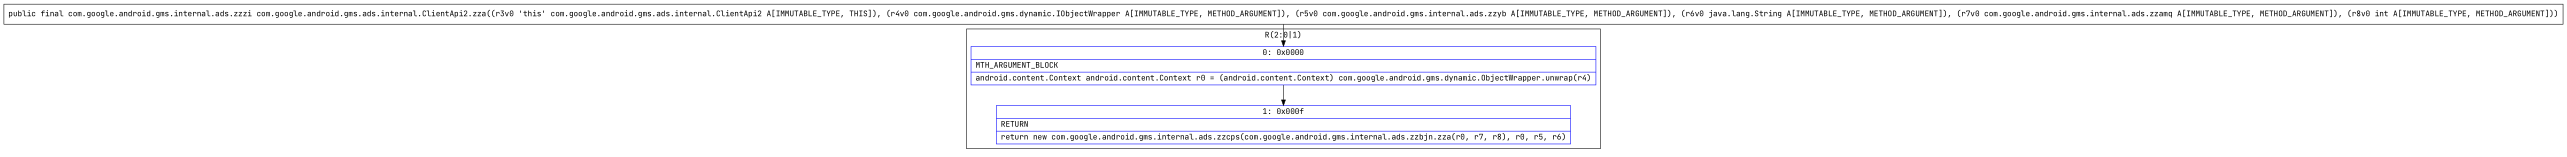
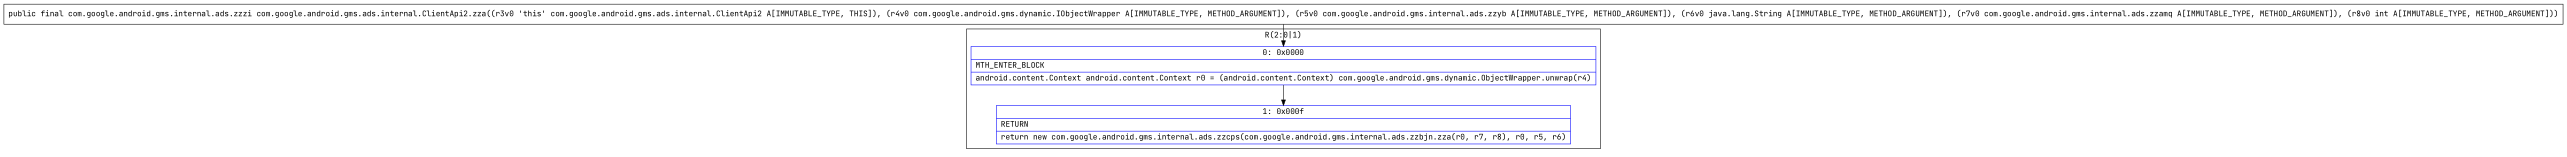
(1017, 65) -> (1010, 65)
